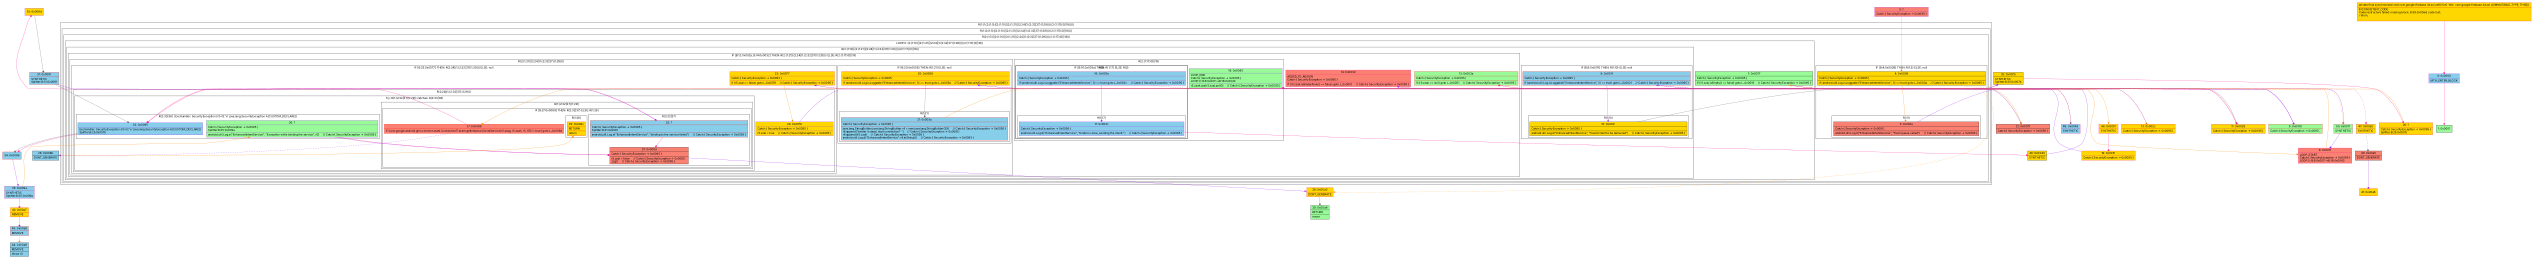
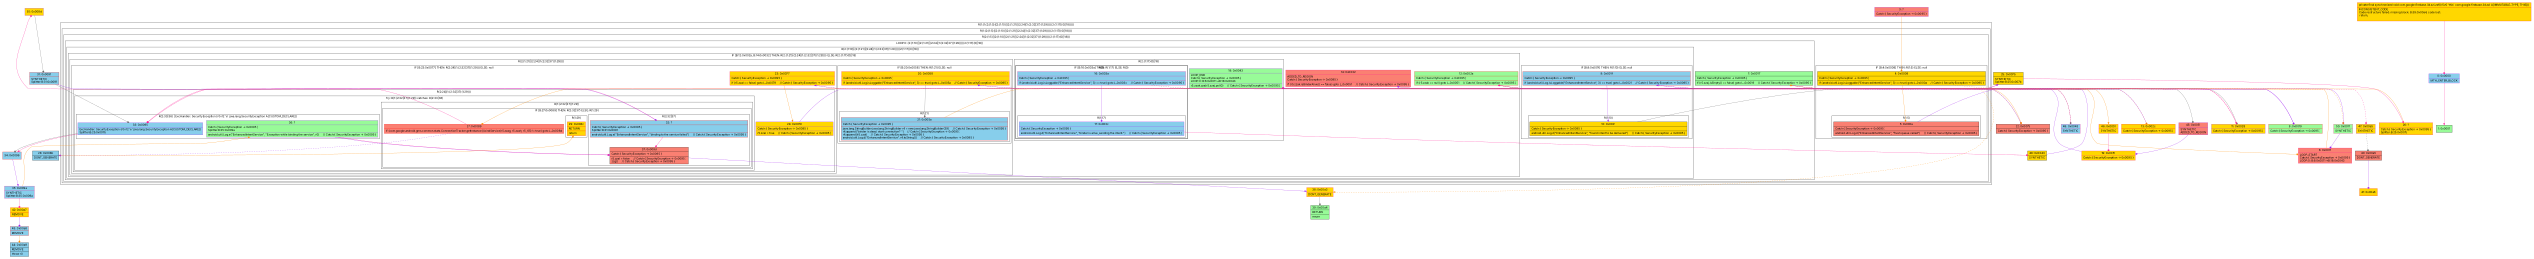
none -> (2193, 129)
